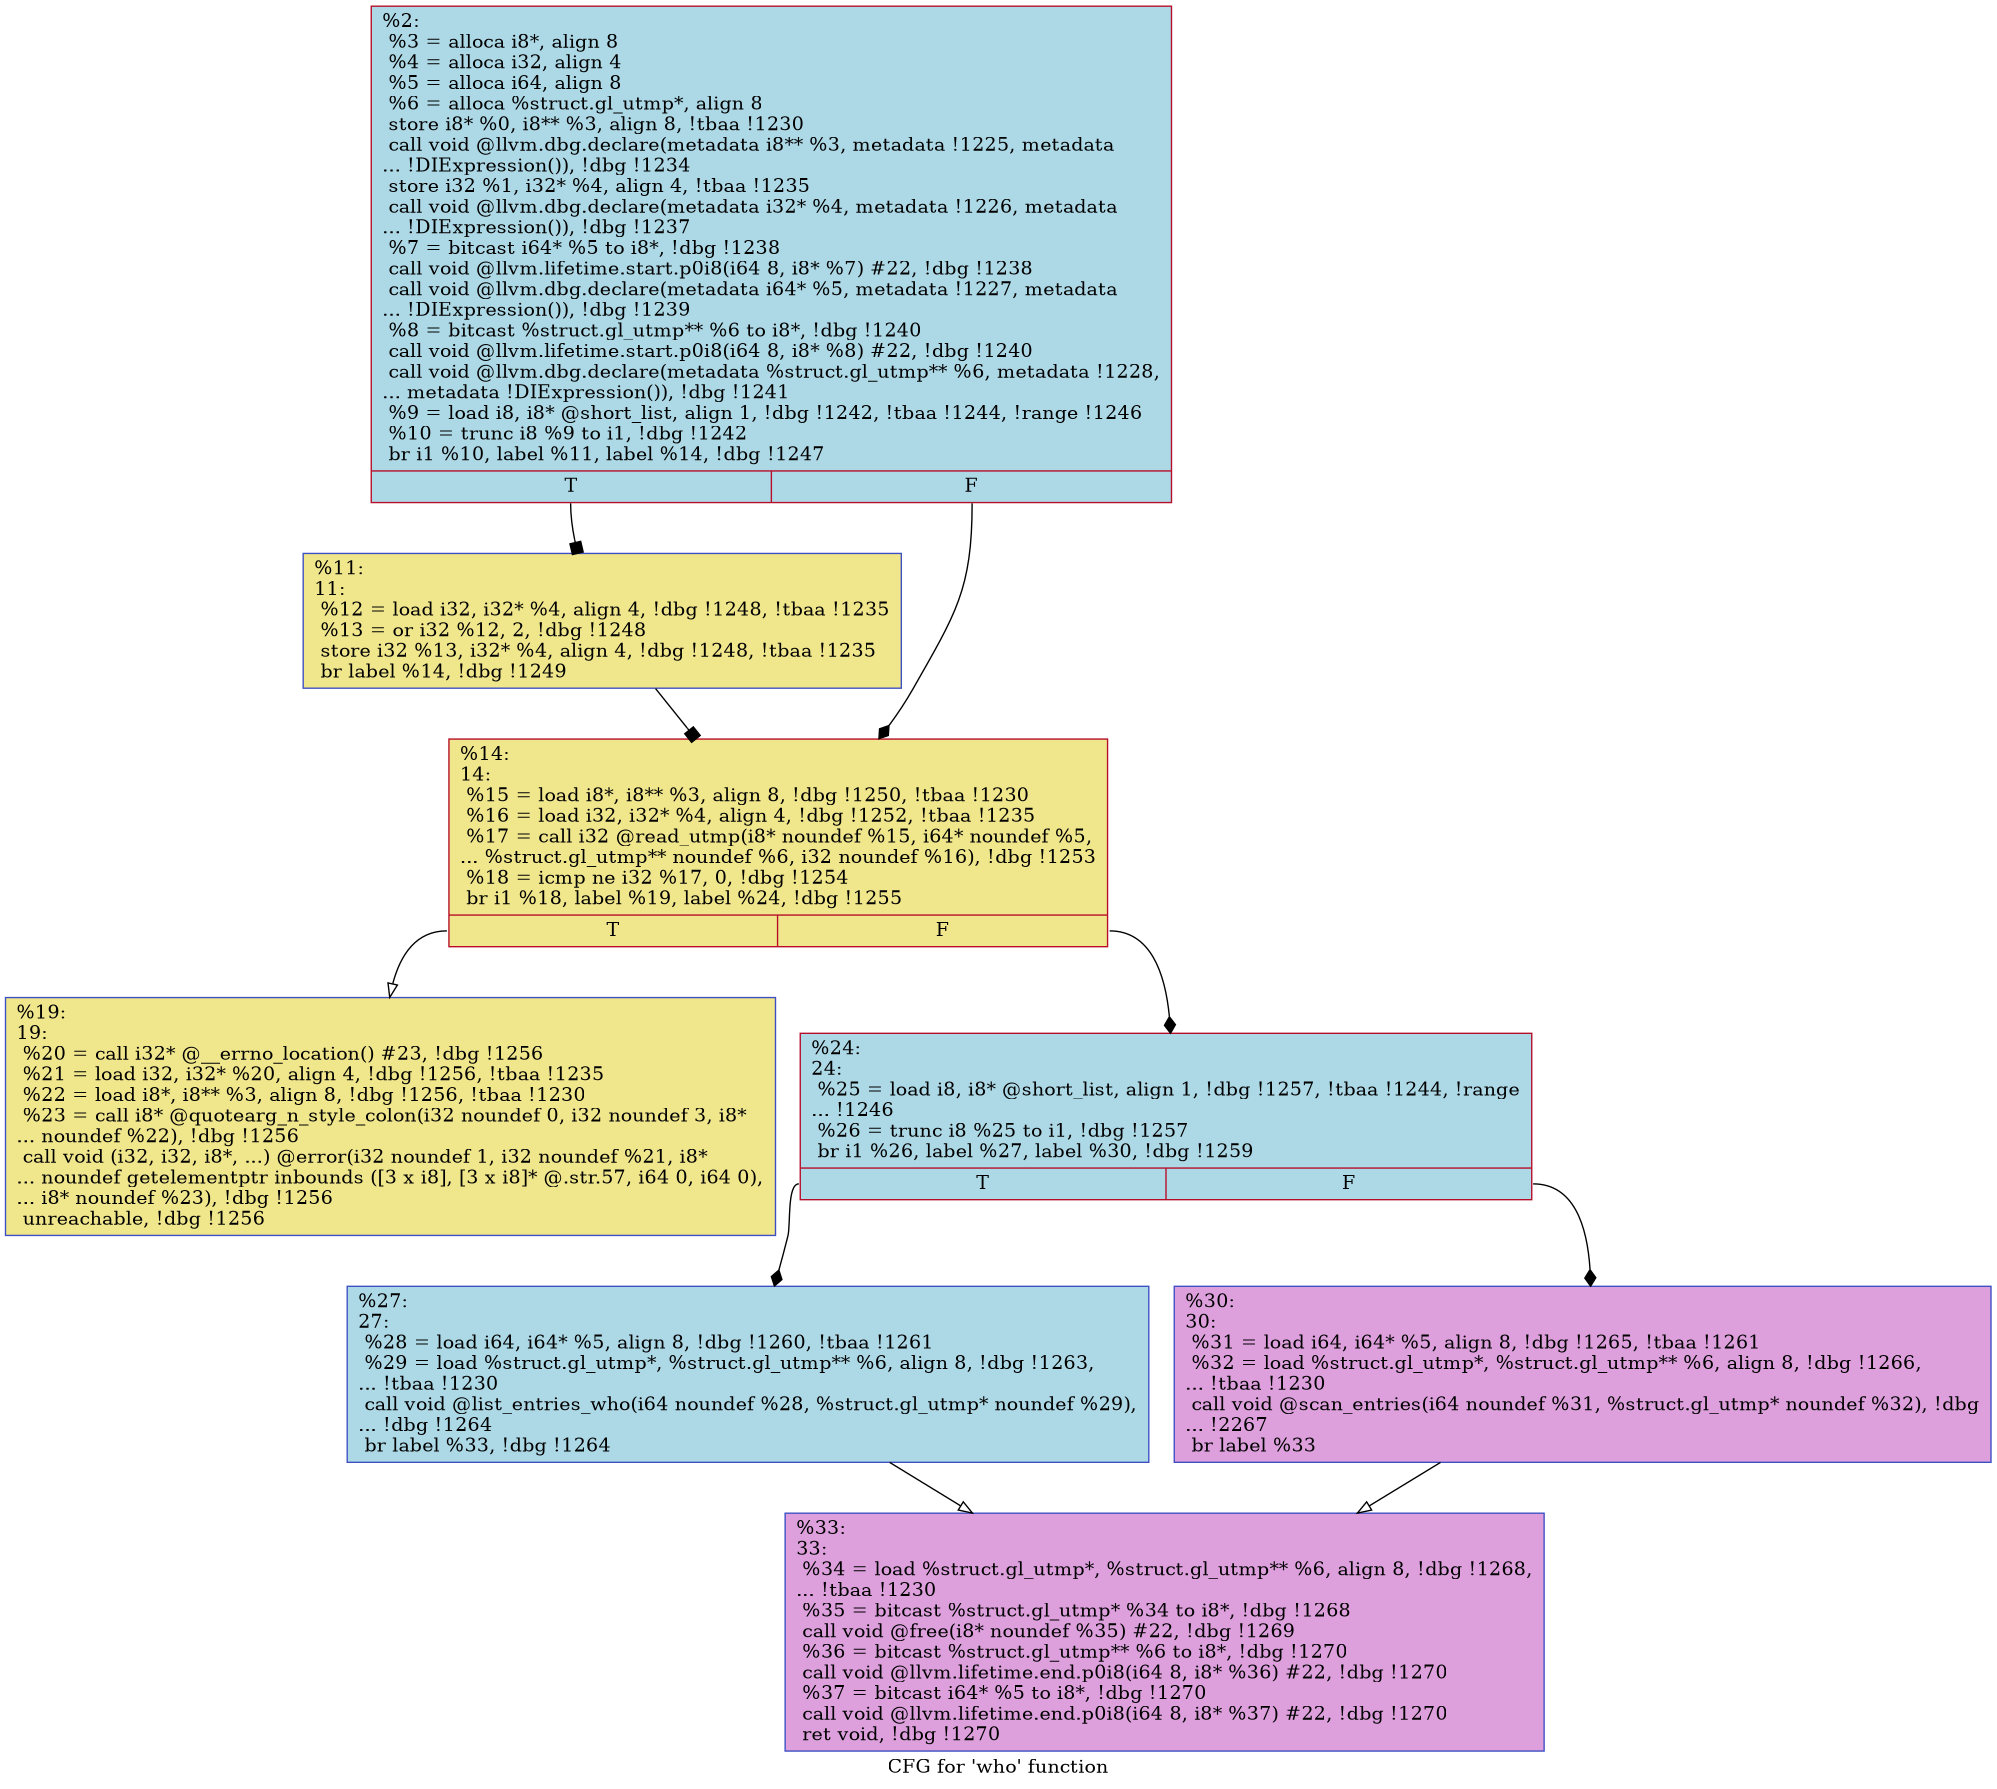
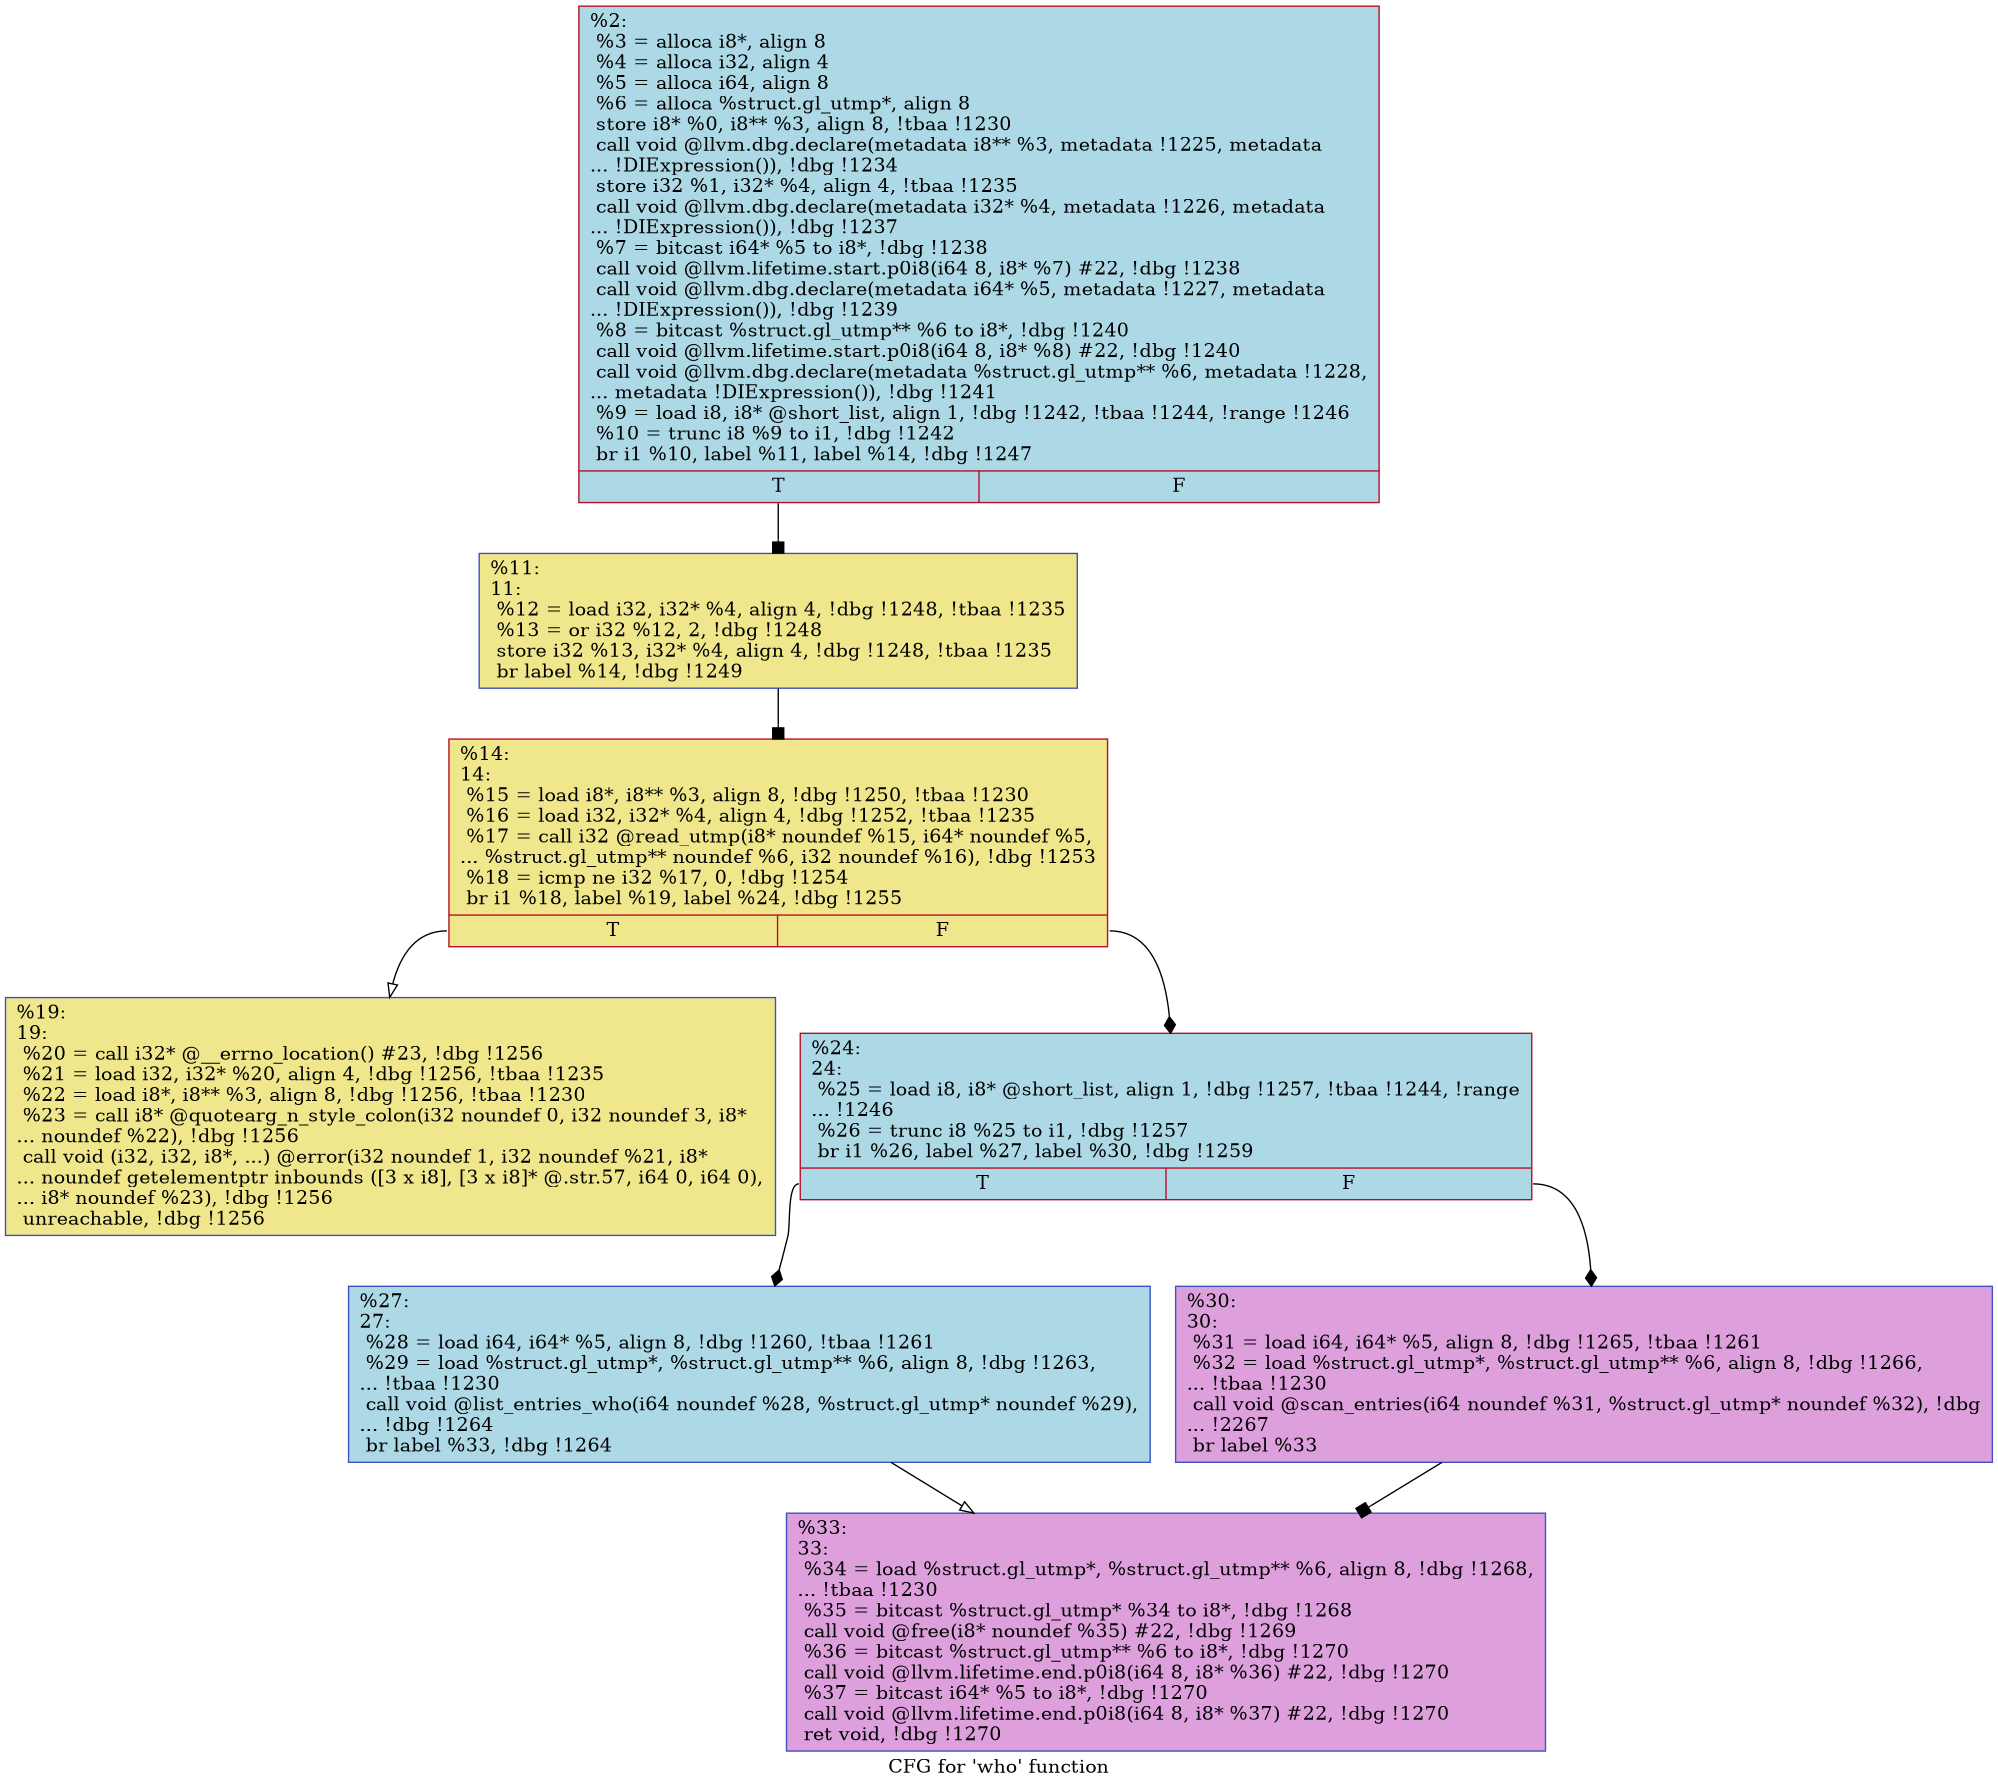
(950, 621) -> none
(1405, 1484) -> (1406, 1484)
